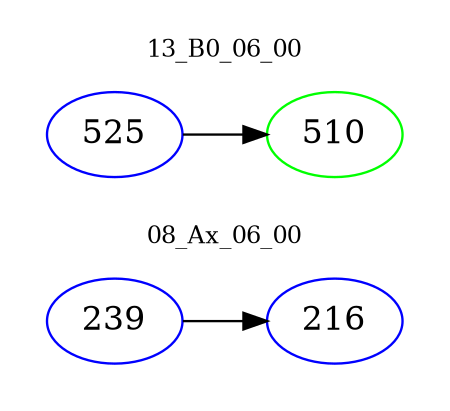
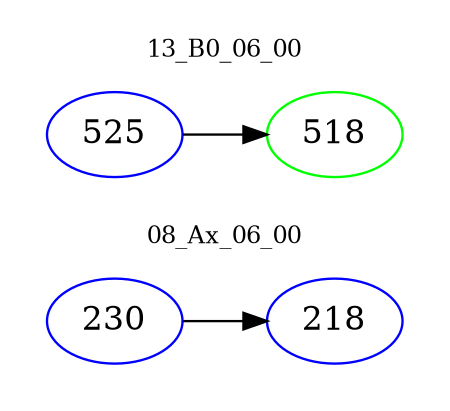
(335, 135) -> (335, 135)
(115, 321) -> (115, 321)
(335, 321) -> (335, 321)
